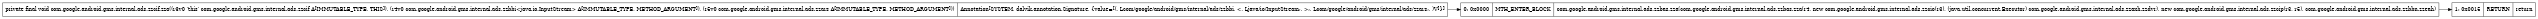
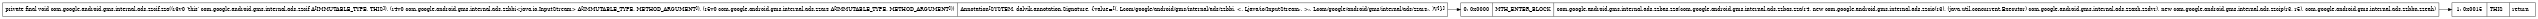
(2498, 9) -> (2497, 9)
